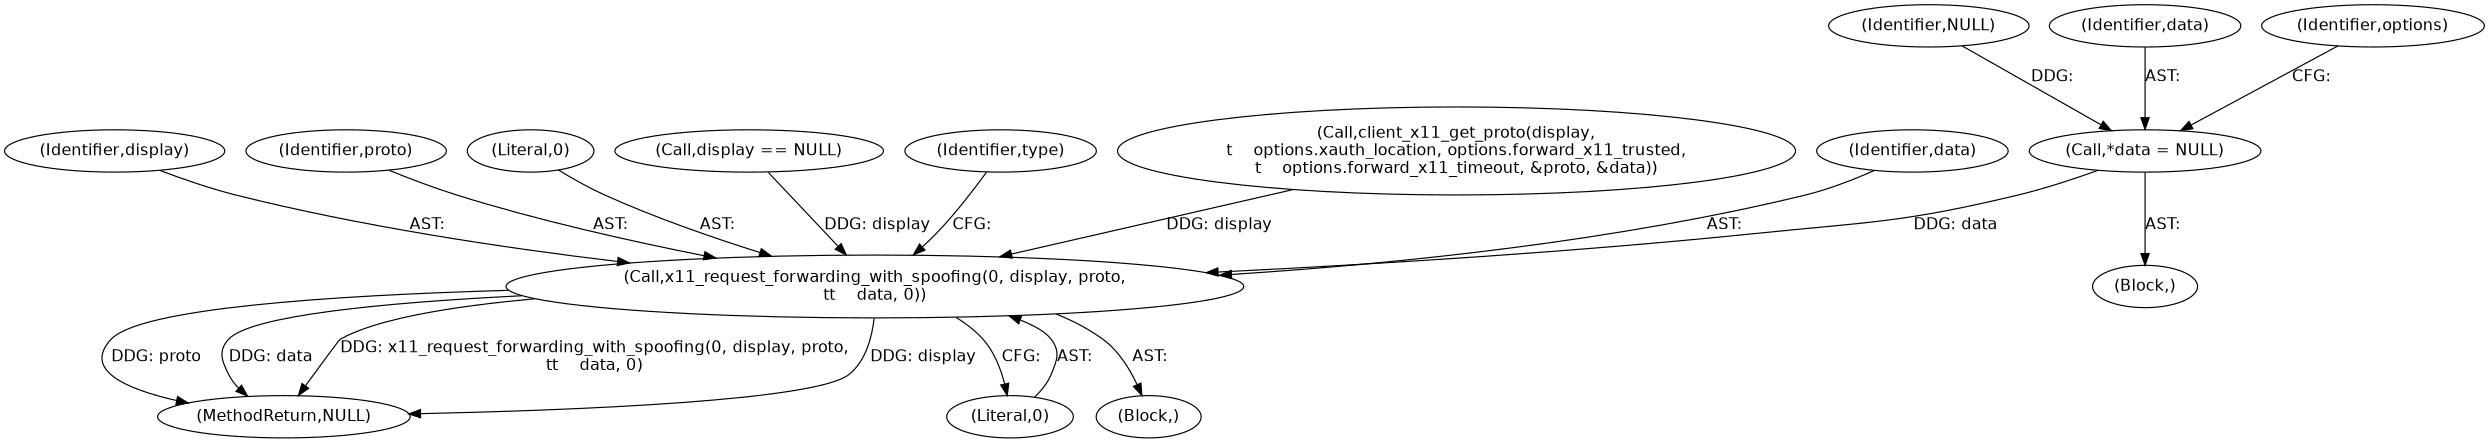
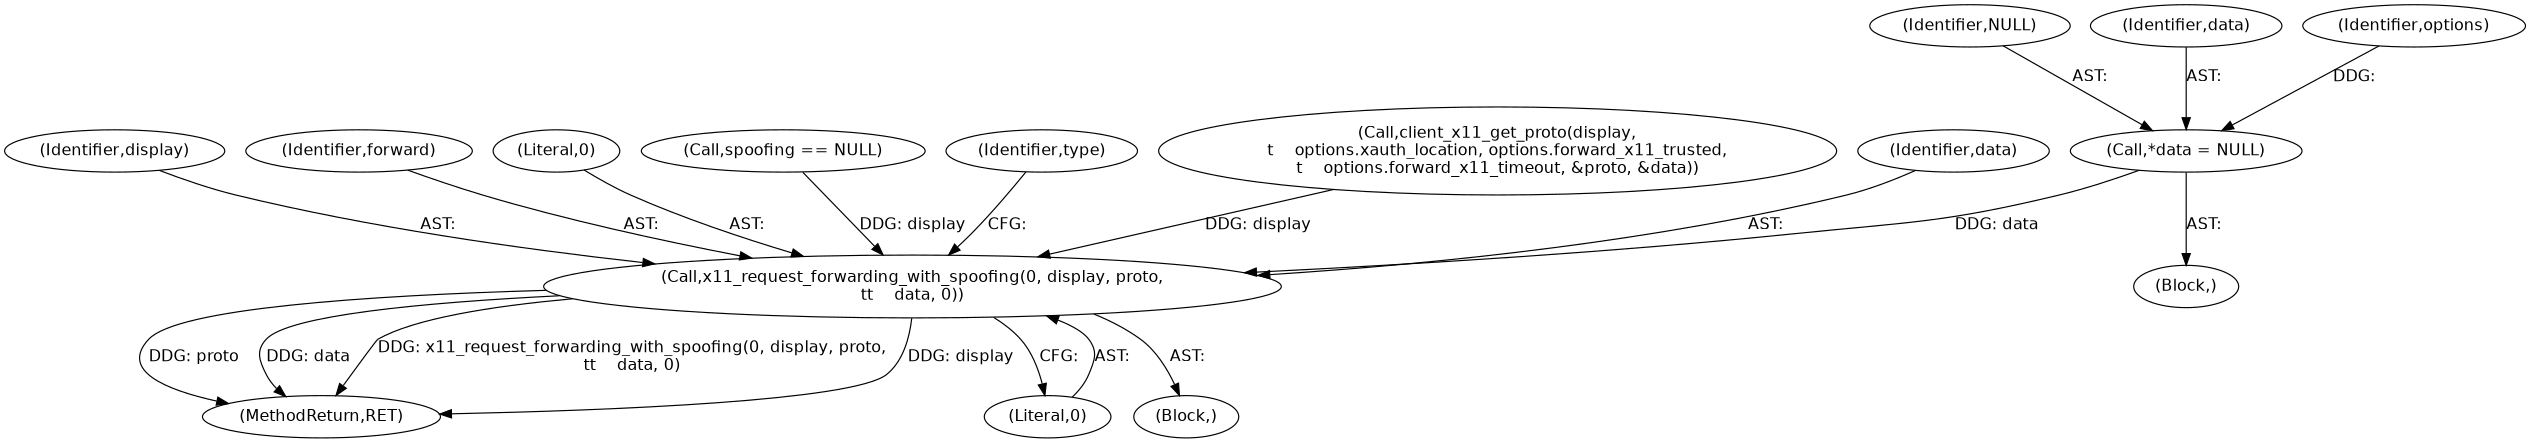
(2055, 77) -> (2093, 77)
(2314, 77) -> (2357, 77)
(346, 151) -> (359, 151)
(749, 151) -> (783, 151)
(284, 417) -> (321, 417)
